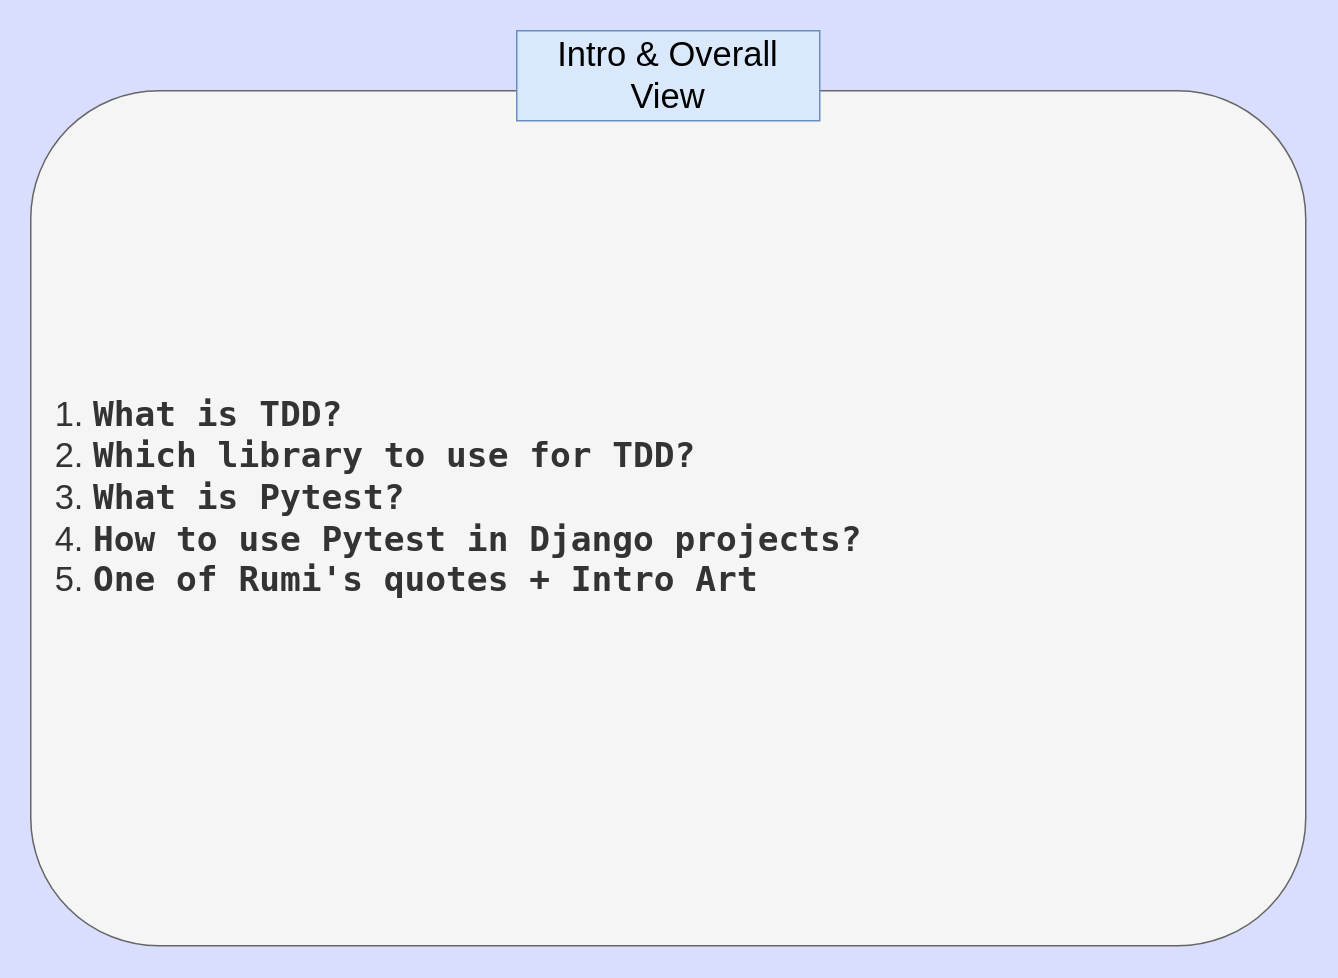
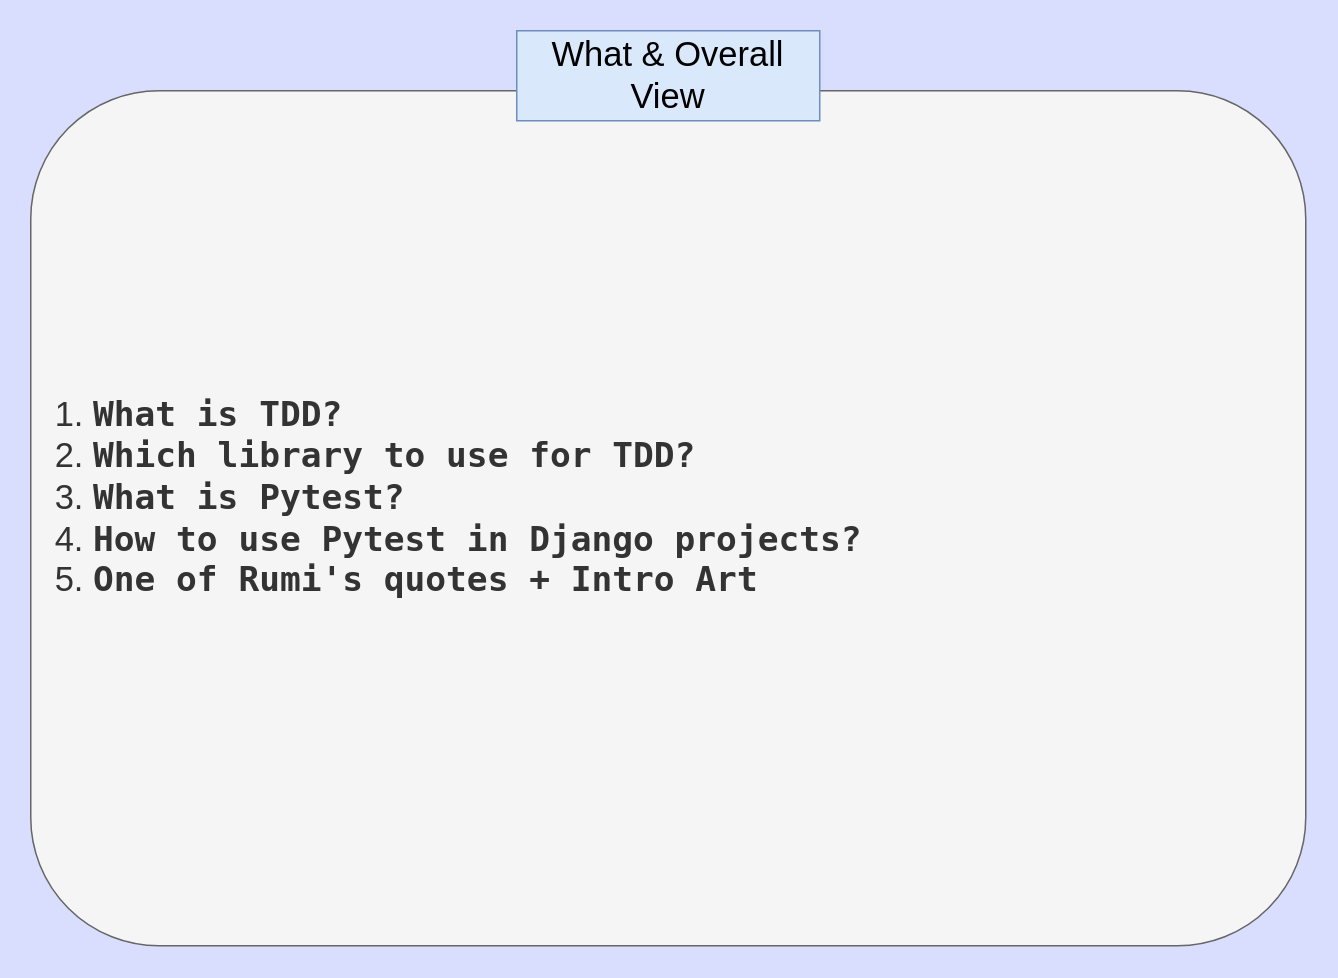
(668, 76) -> (668, 76)
